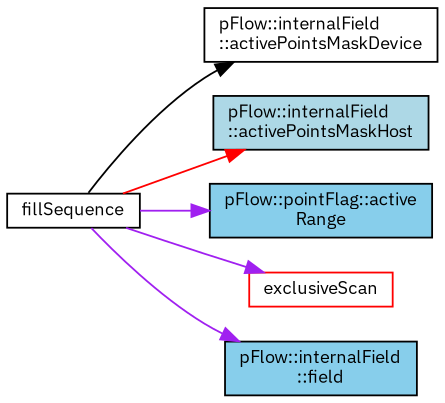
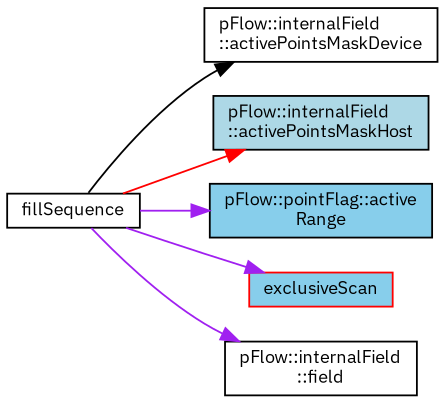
(321, 290) -> (321, 290)
(321, 368) -> (321, 368)
